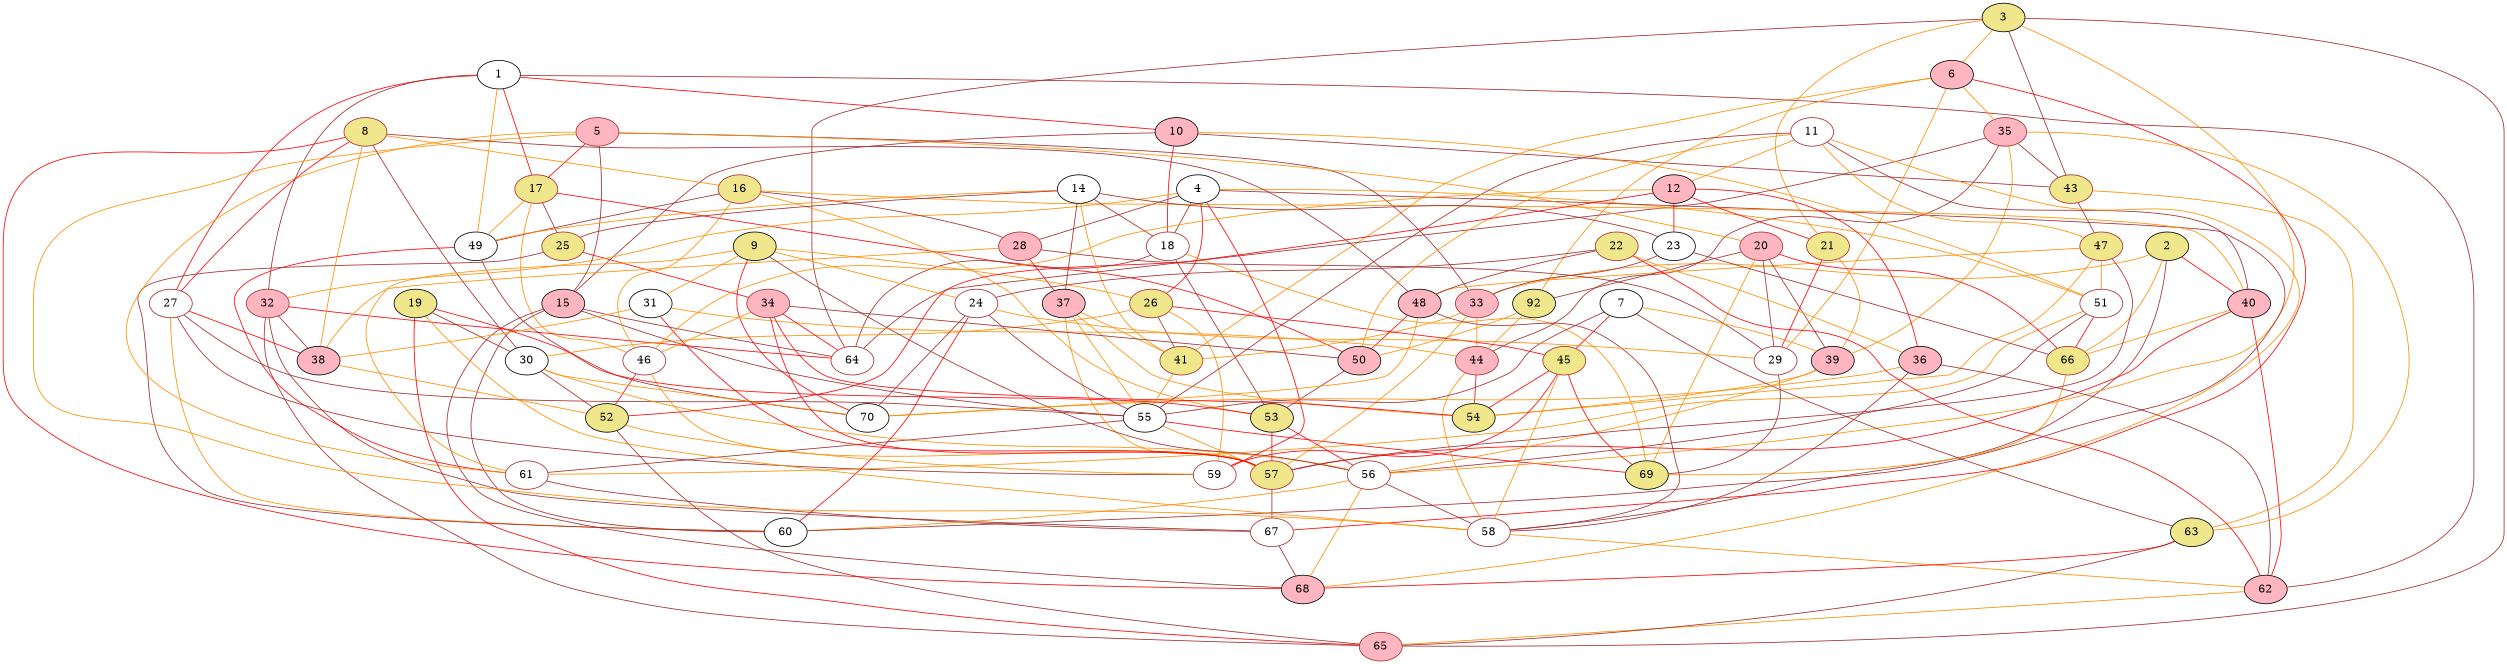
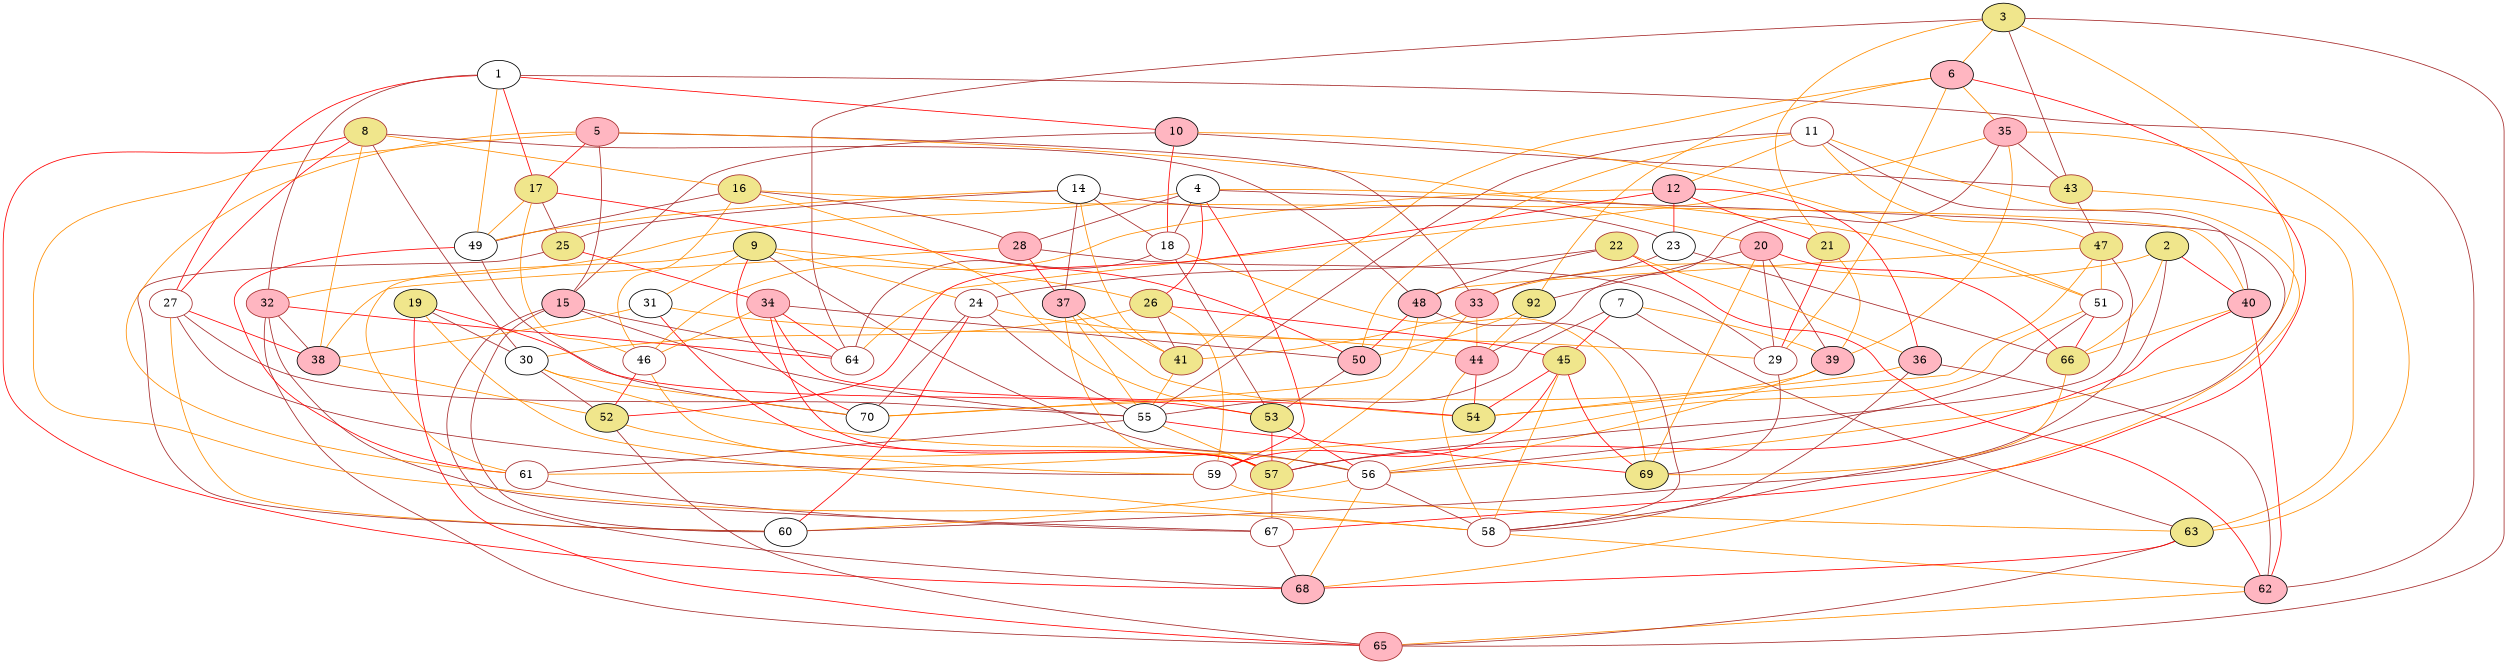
(1447, 232) -> (1447, 232)
none -> (1700, 518)
